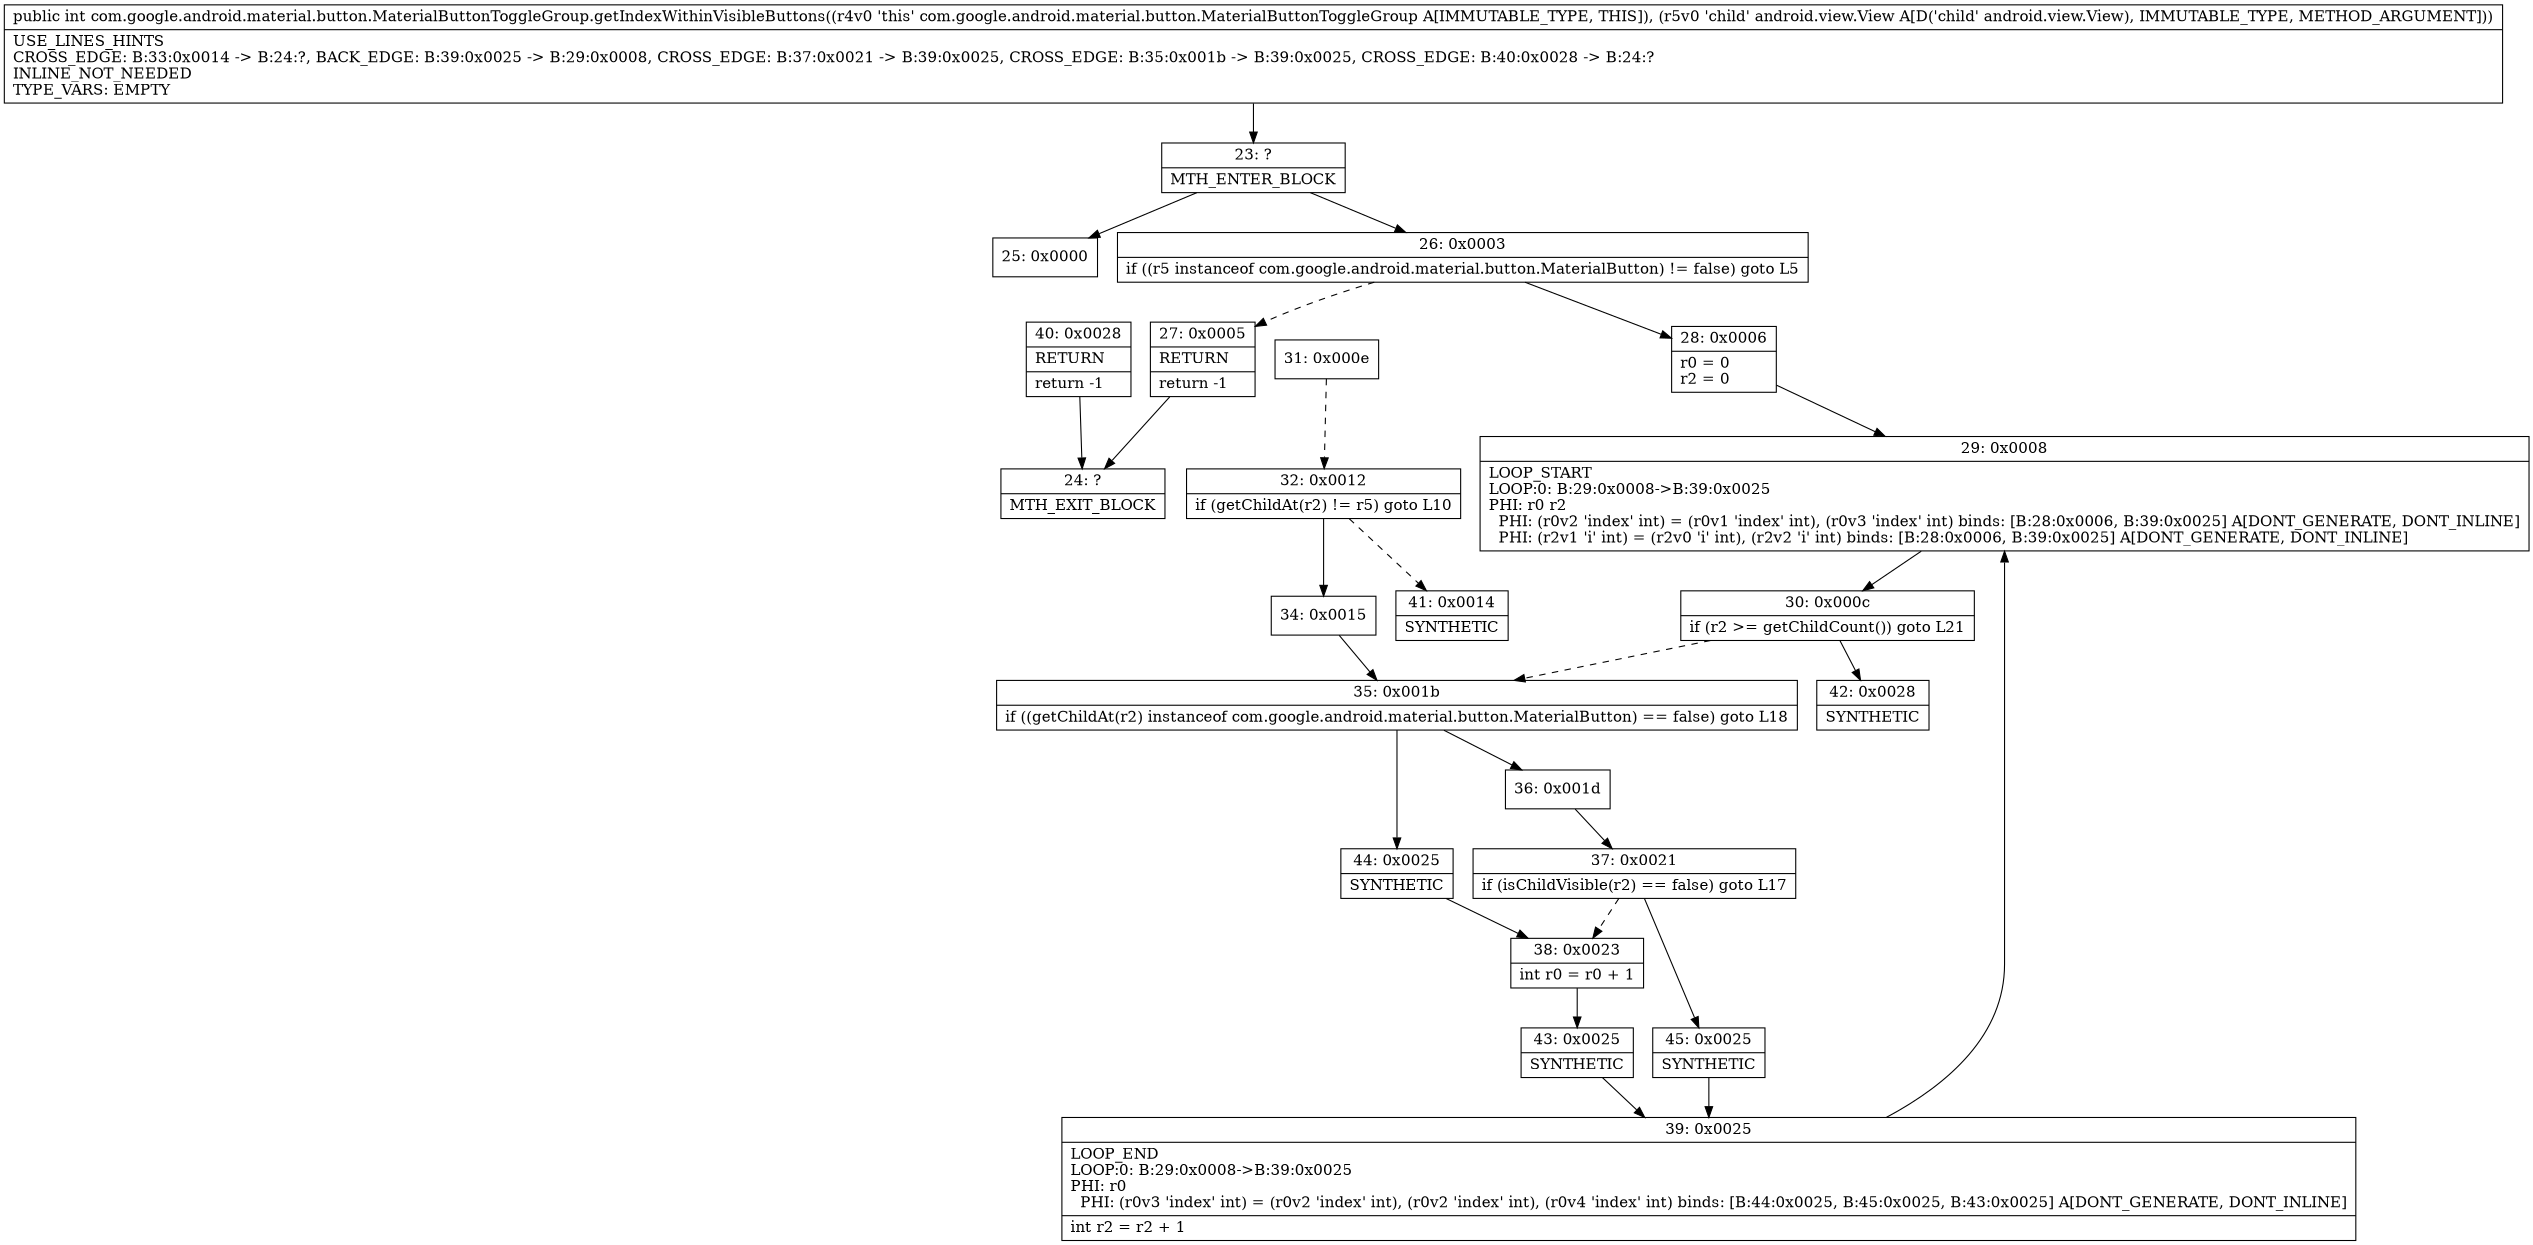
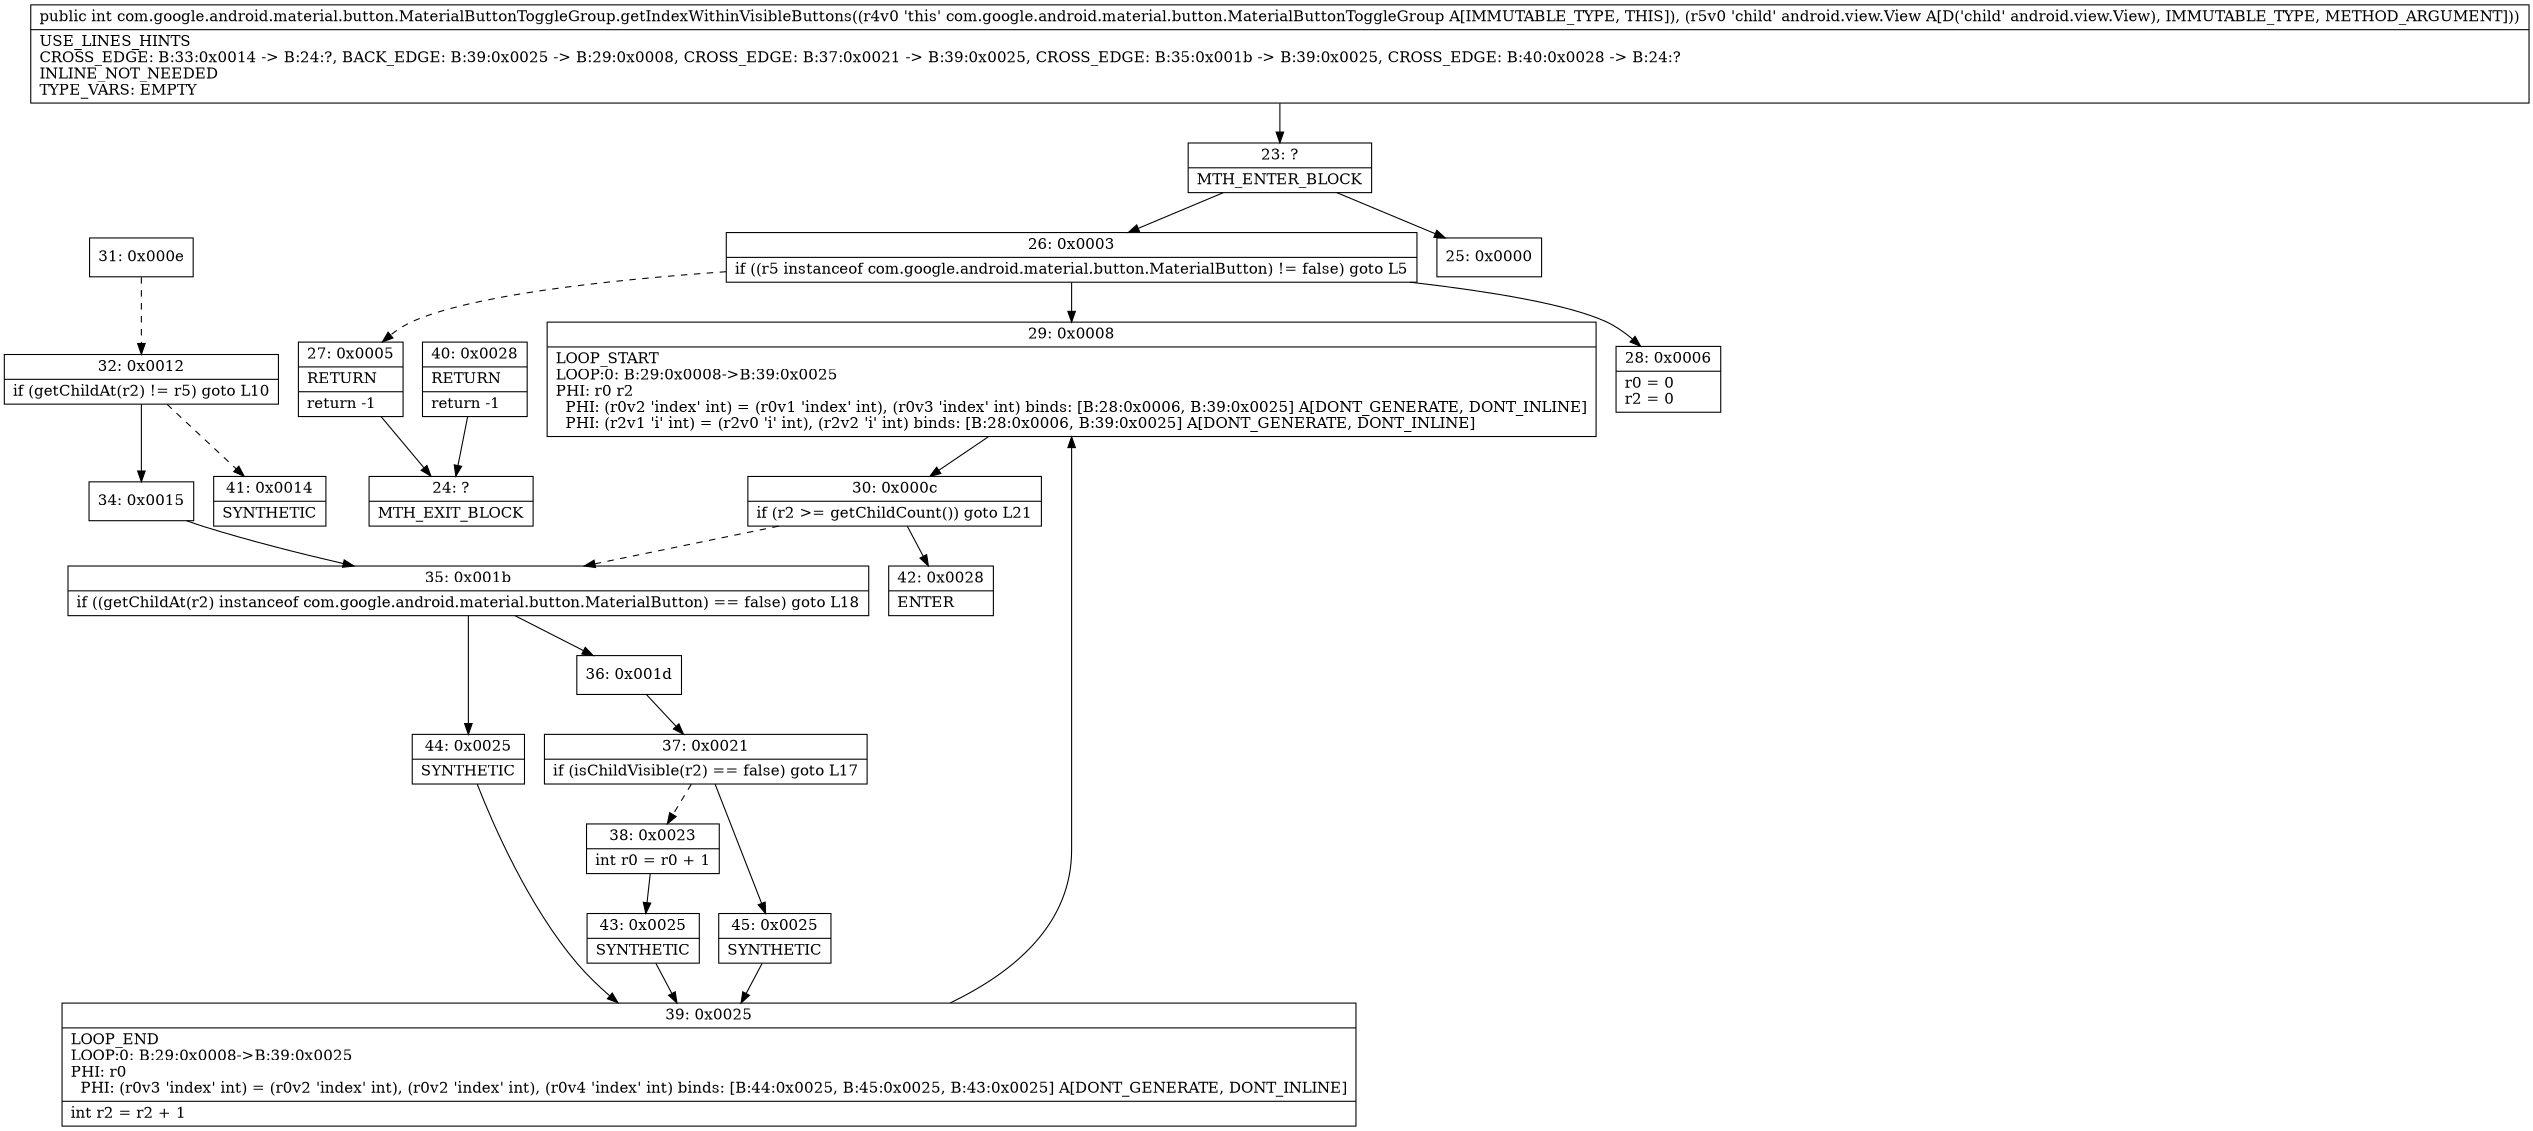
(1826, 408) -> (1072, 297)
(1873, 717) -> (926, 603)
(1482, 916) -> (532, 898)
